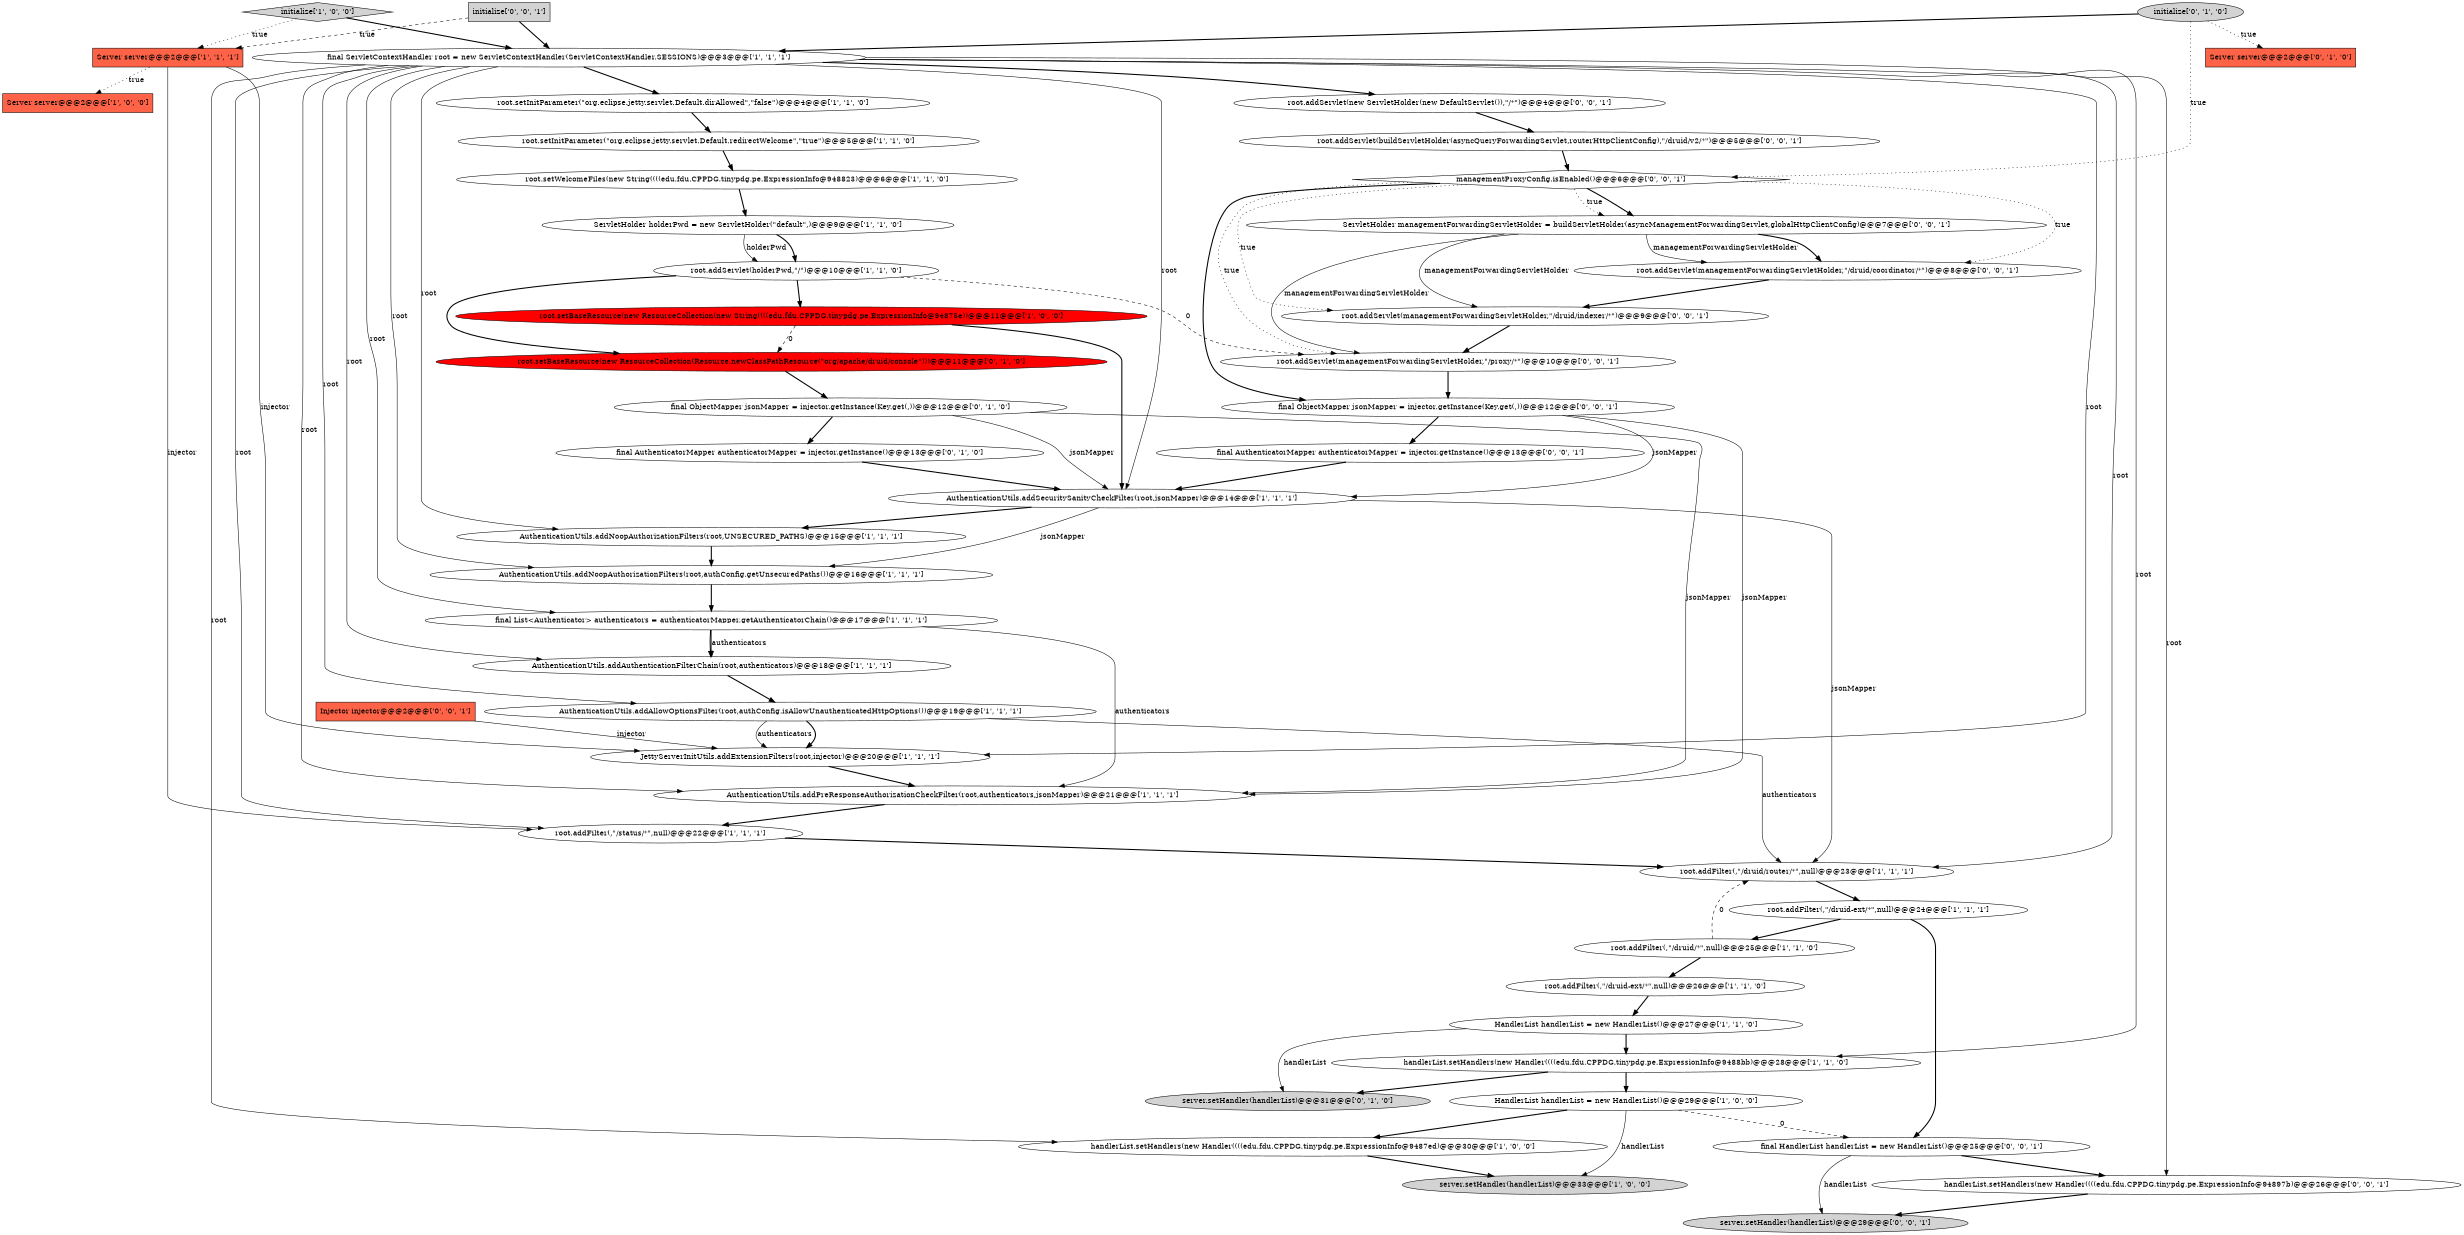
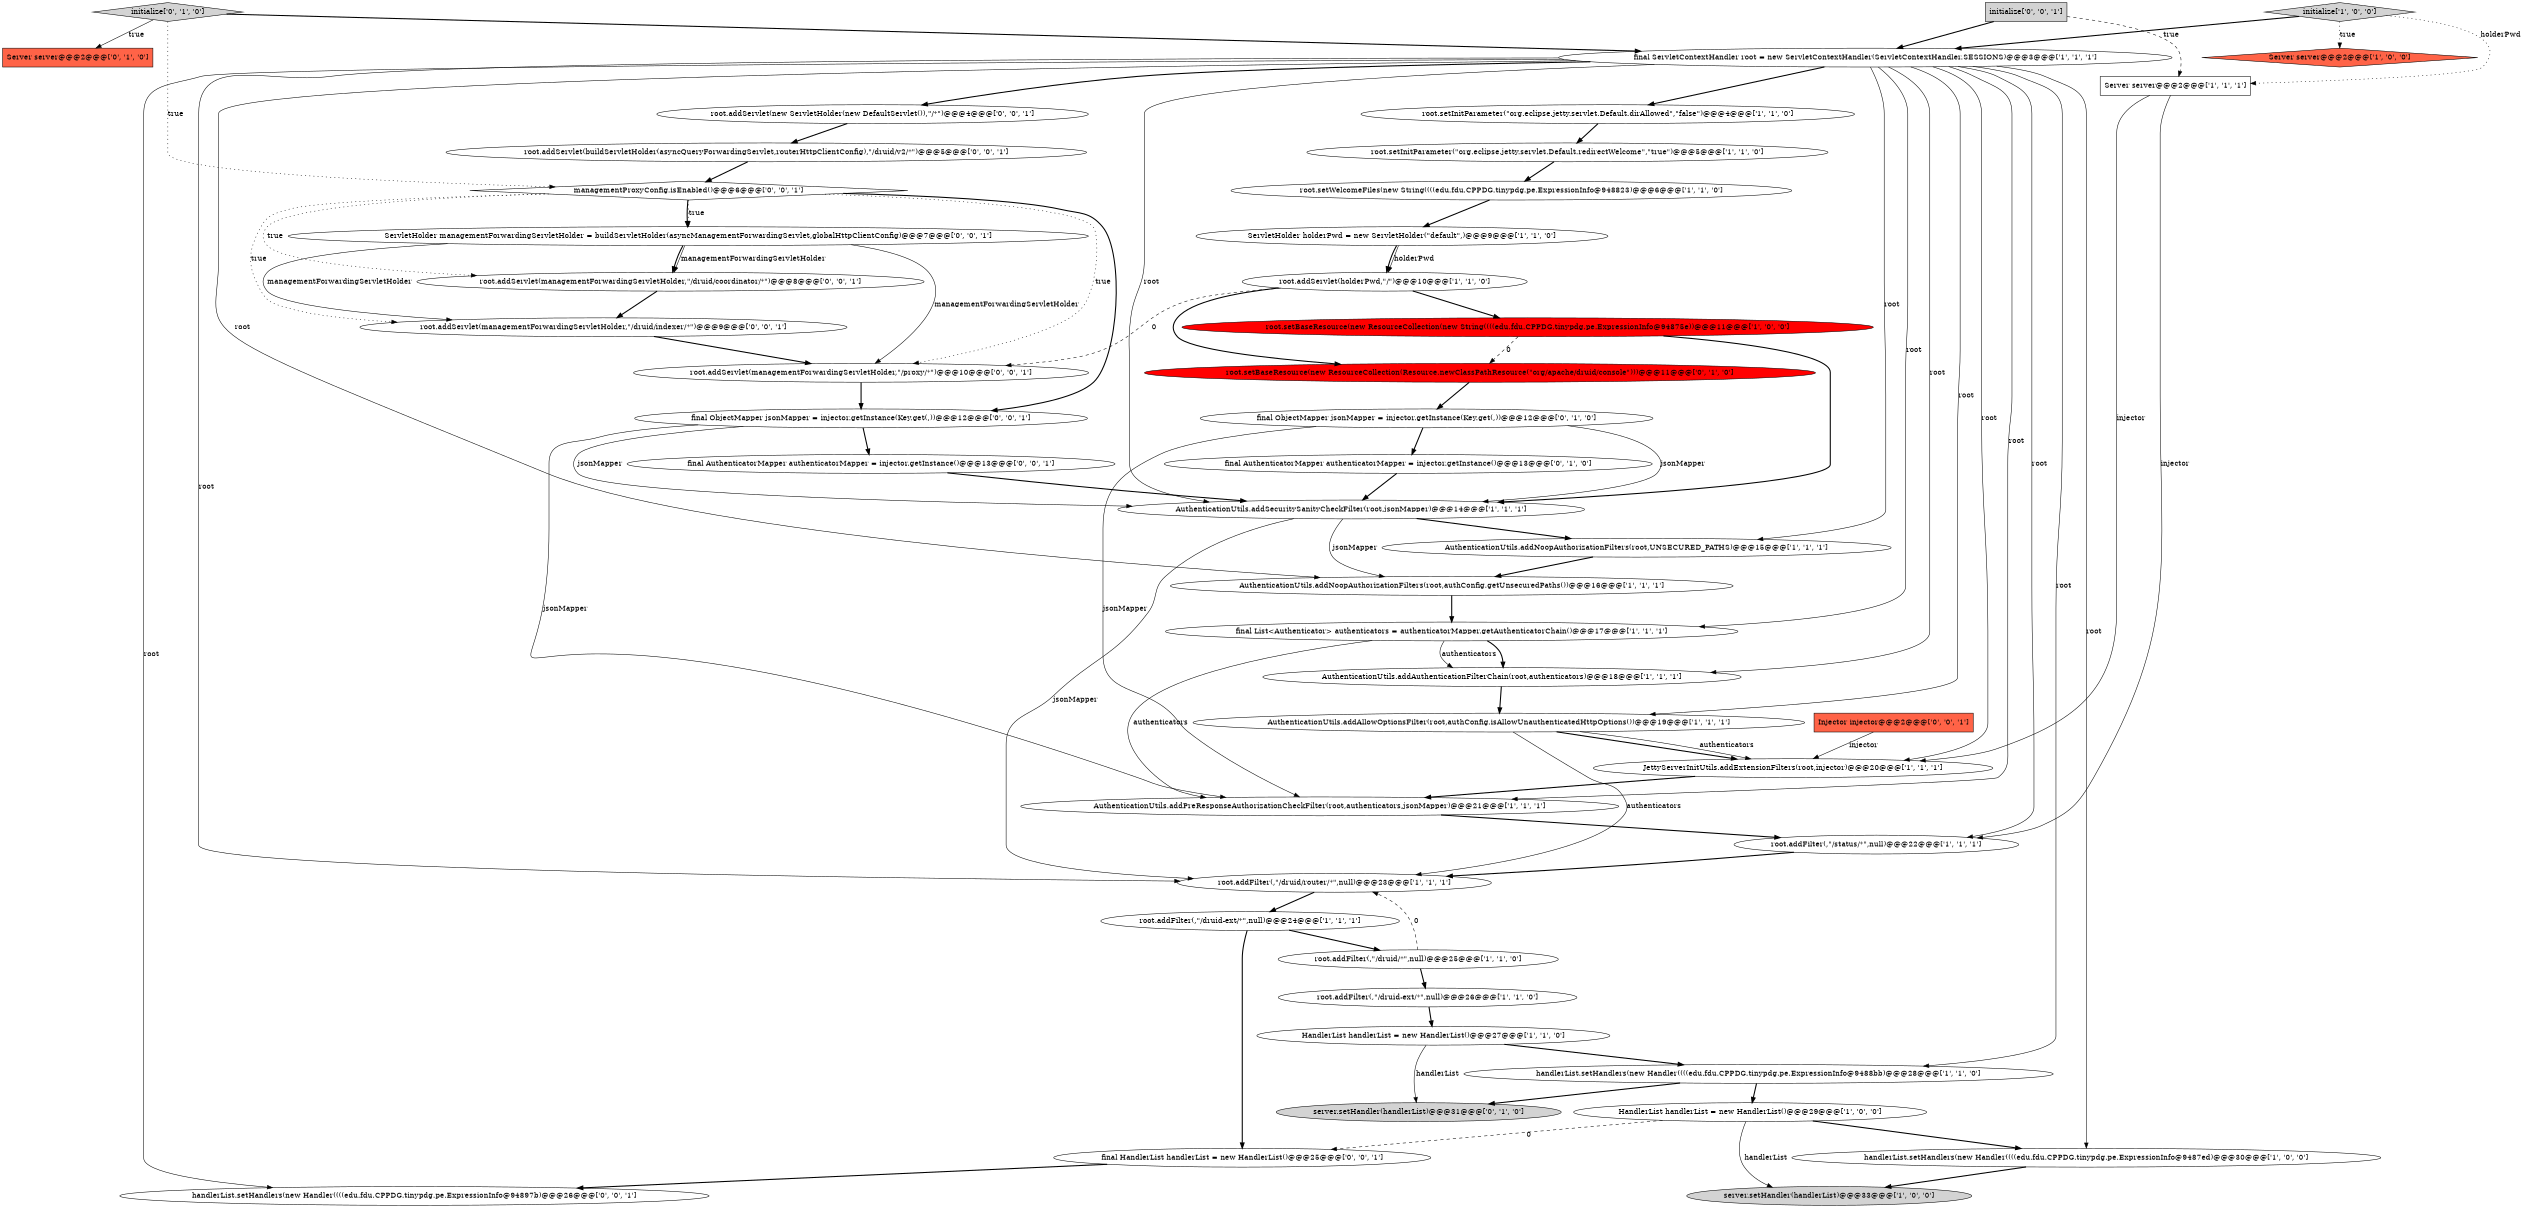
(2191, 12) -> (168, 12)
(2233, 33) -> (127, 33)
(260, 35) -> (2501, 35)
(168, 58) -> (2175, 86)
(125, 79) -> (2340, 32)
(78, 103) -> (2340, 58)
(1826, 1223) -> none
